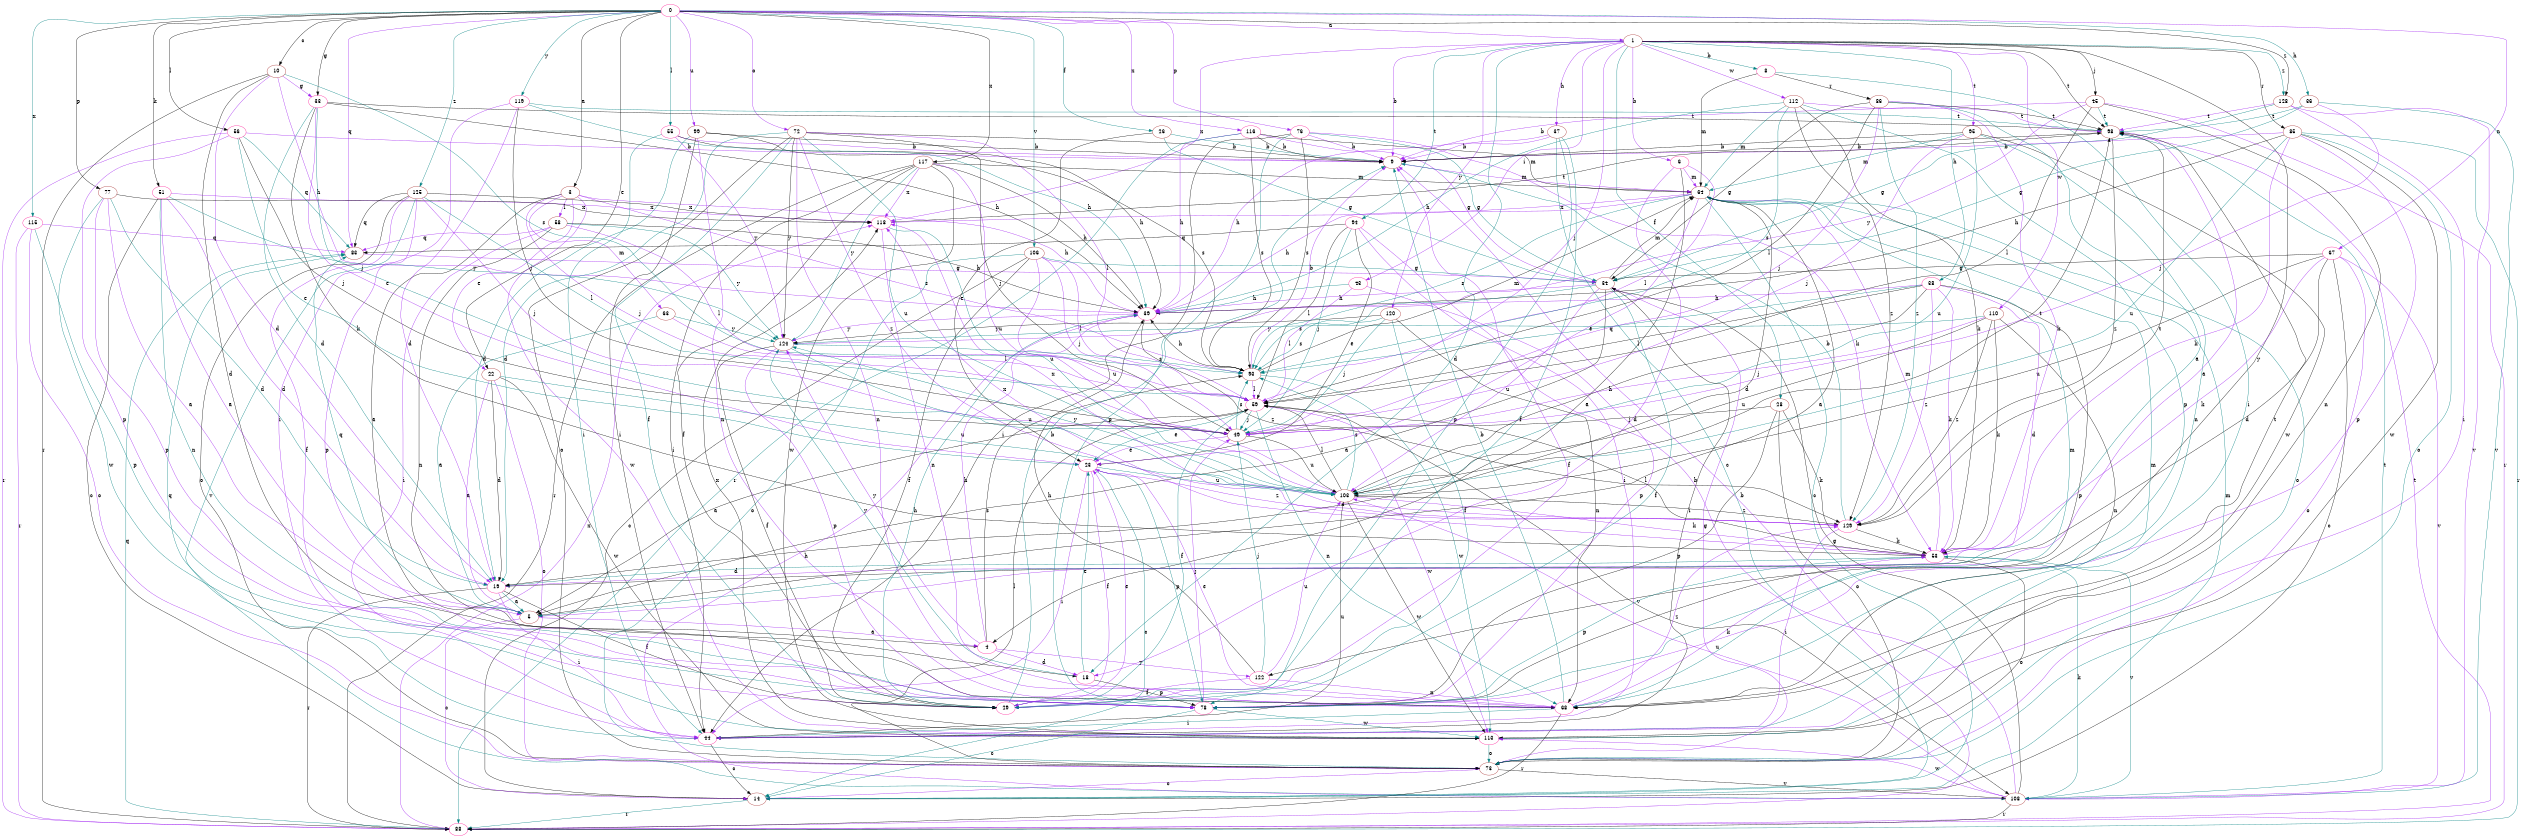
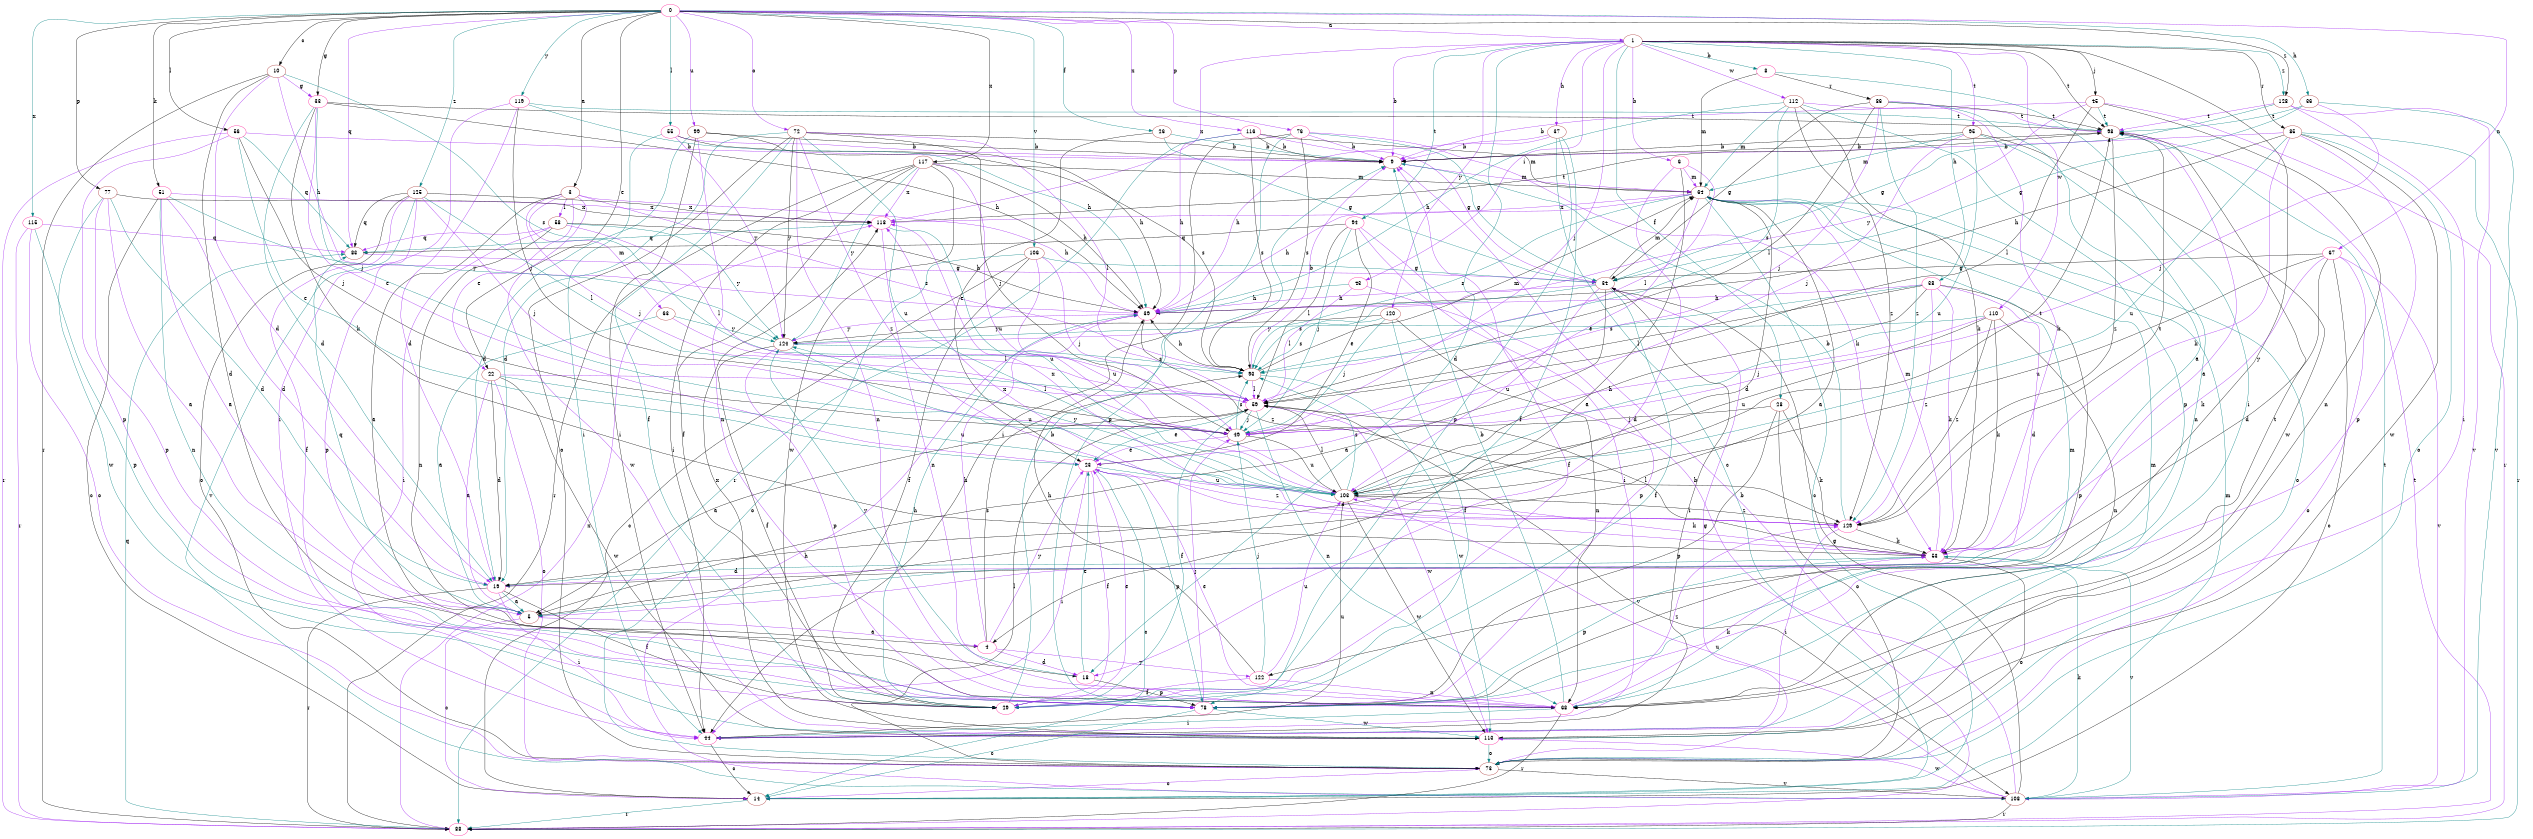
(1611, 329) -> (1611, 329)
(1094, 352) -> (872, 381)
(880, 512) -> (1035, 557)
(241, 608) -> (632, 237)
